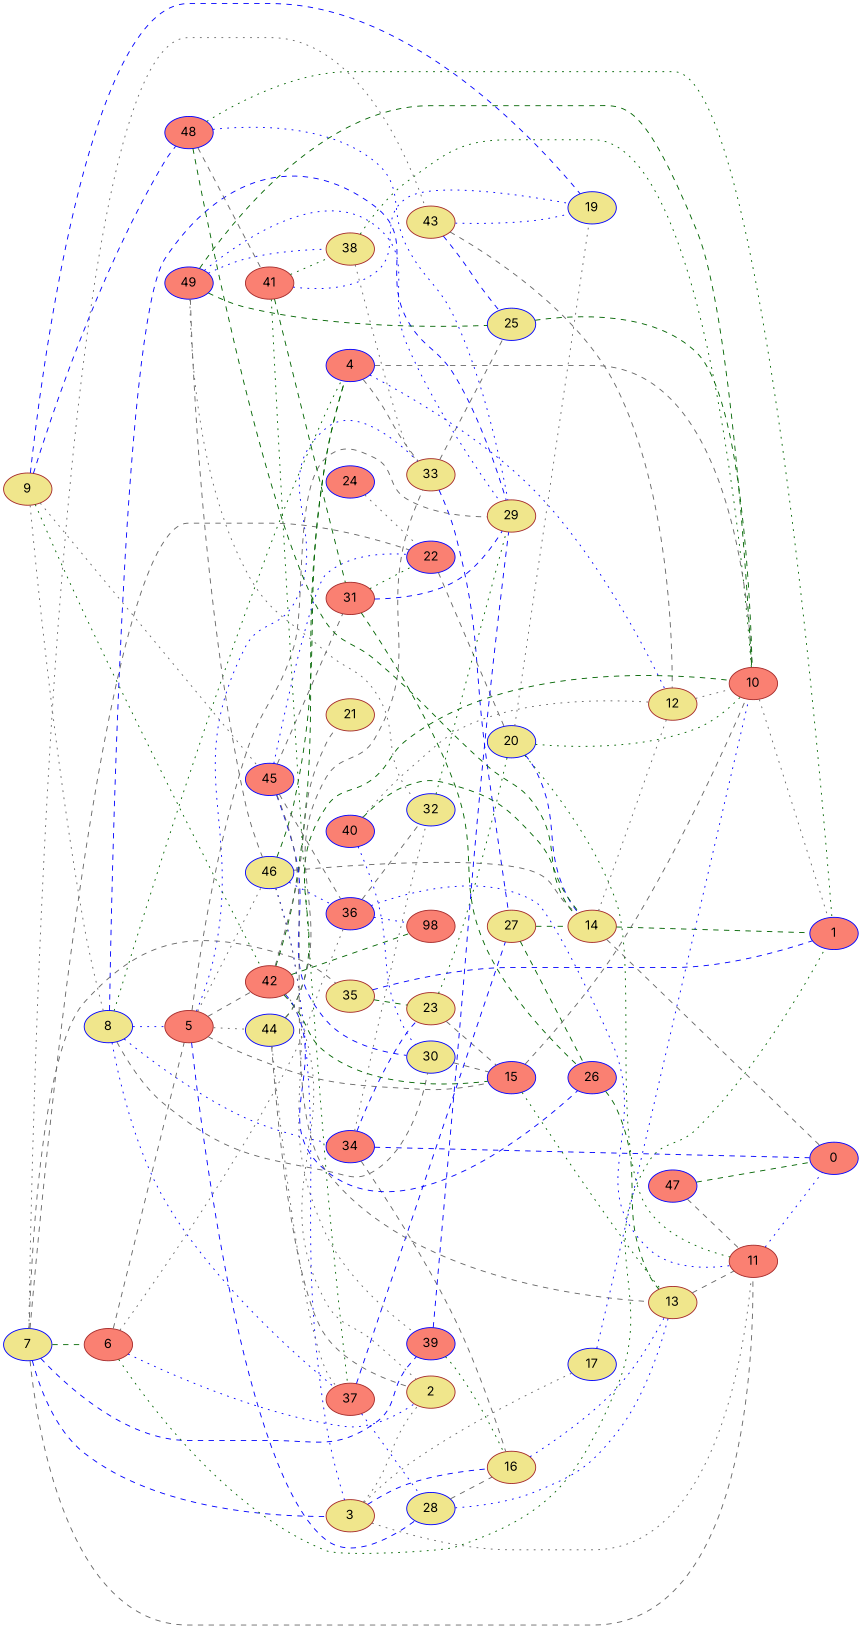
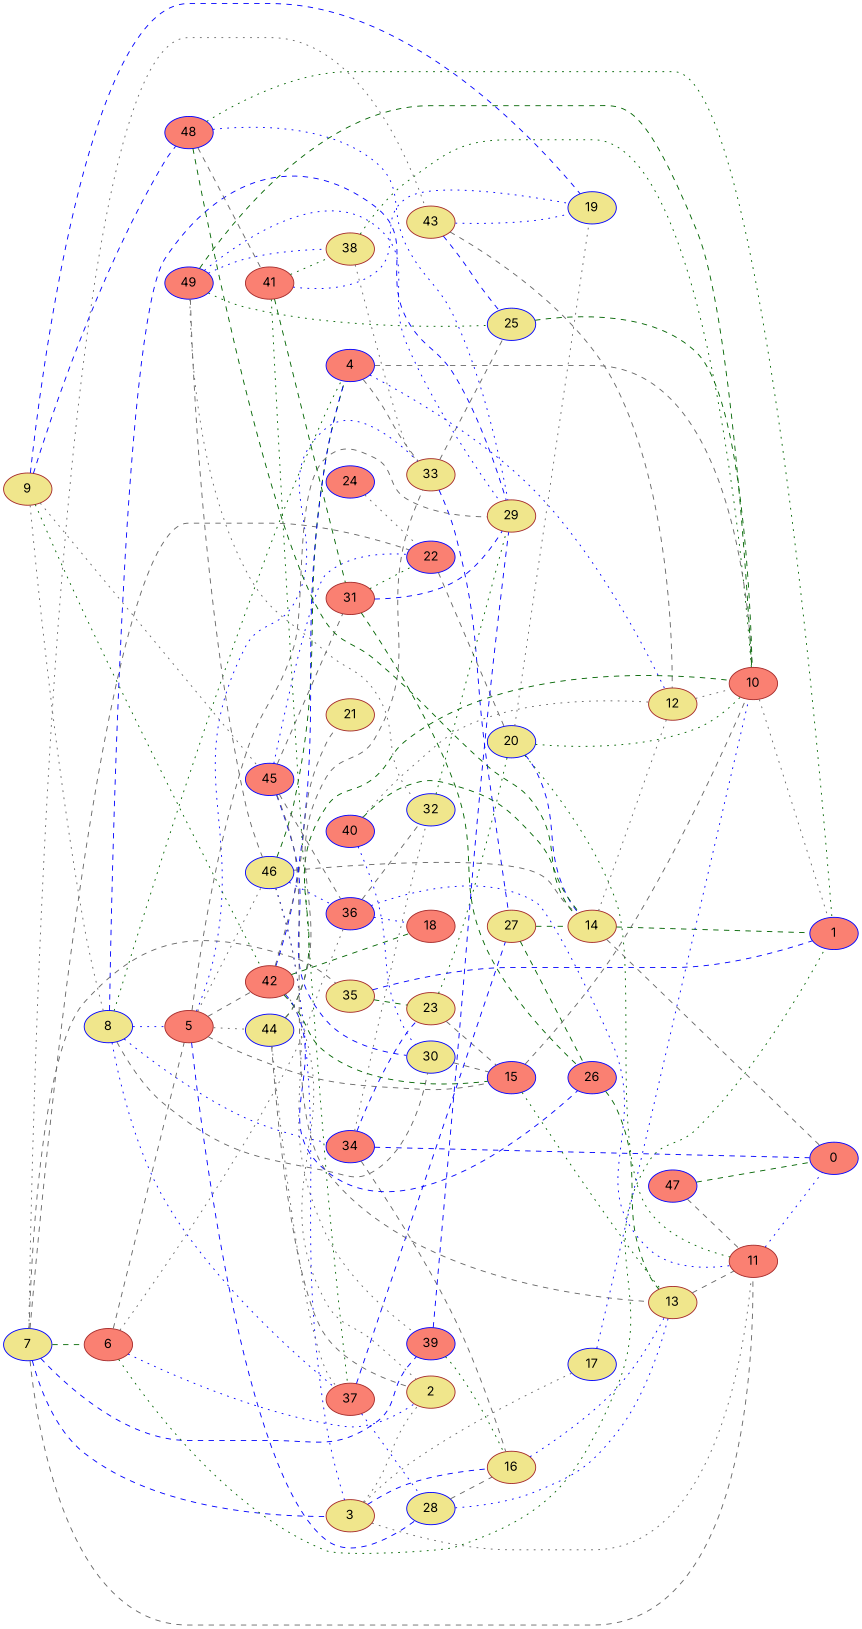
(346, 323) -> (346, 323)
(309, 748) -> (309, 748)
(431, 926) -> (431, 926)
